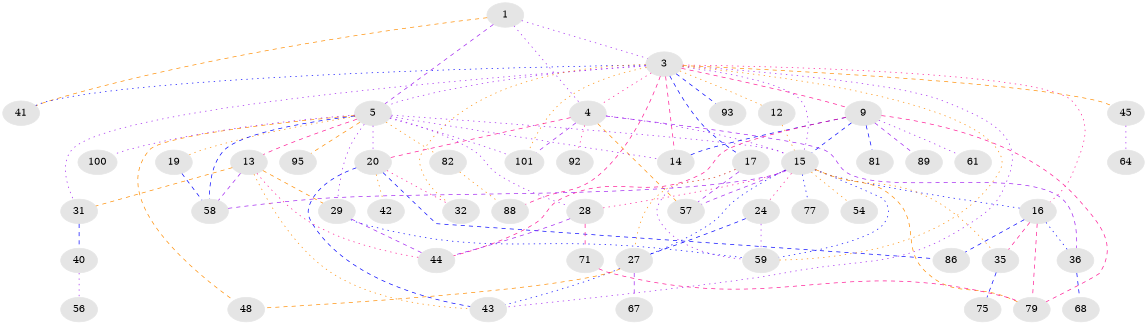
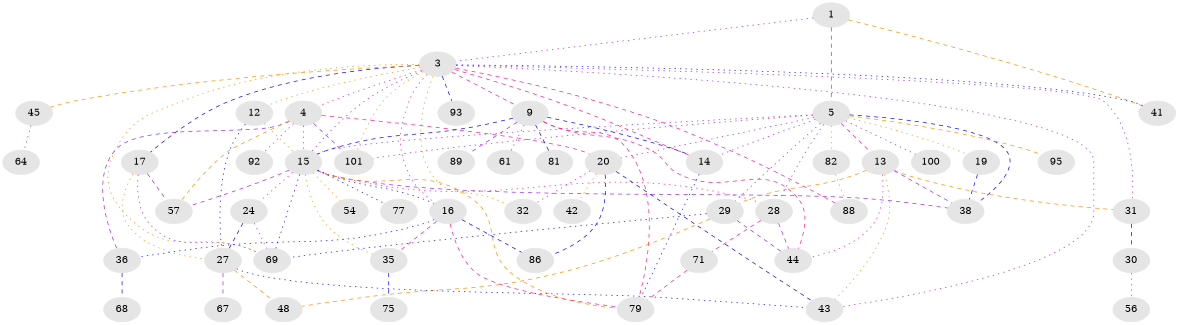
(545, 62) -> none
(490, 82) -> none
(149, 151) -> (510, 283)
(210, 211) -> (966, 211)
(720, 216) -> (222, 184)
none -> (673, 230)
(79, 261) -> (1131, 261)
(761, 261) -> (272, 261)
